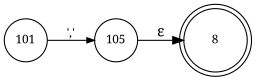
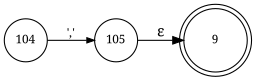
(26, 40) -> (26, 40)
(216, 40) -> (216, 40)
